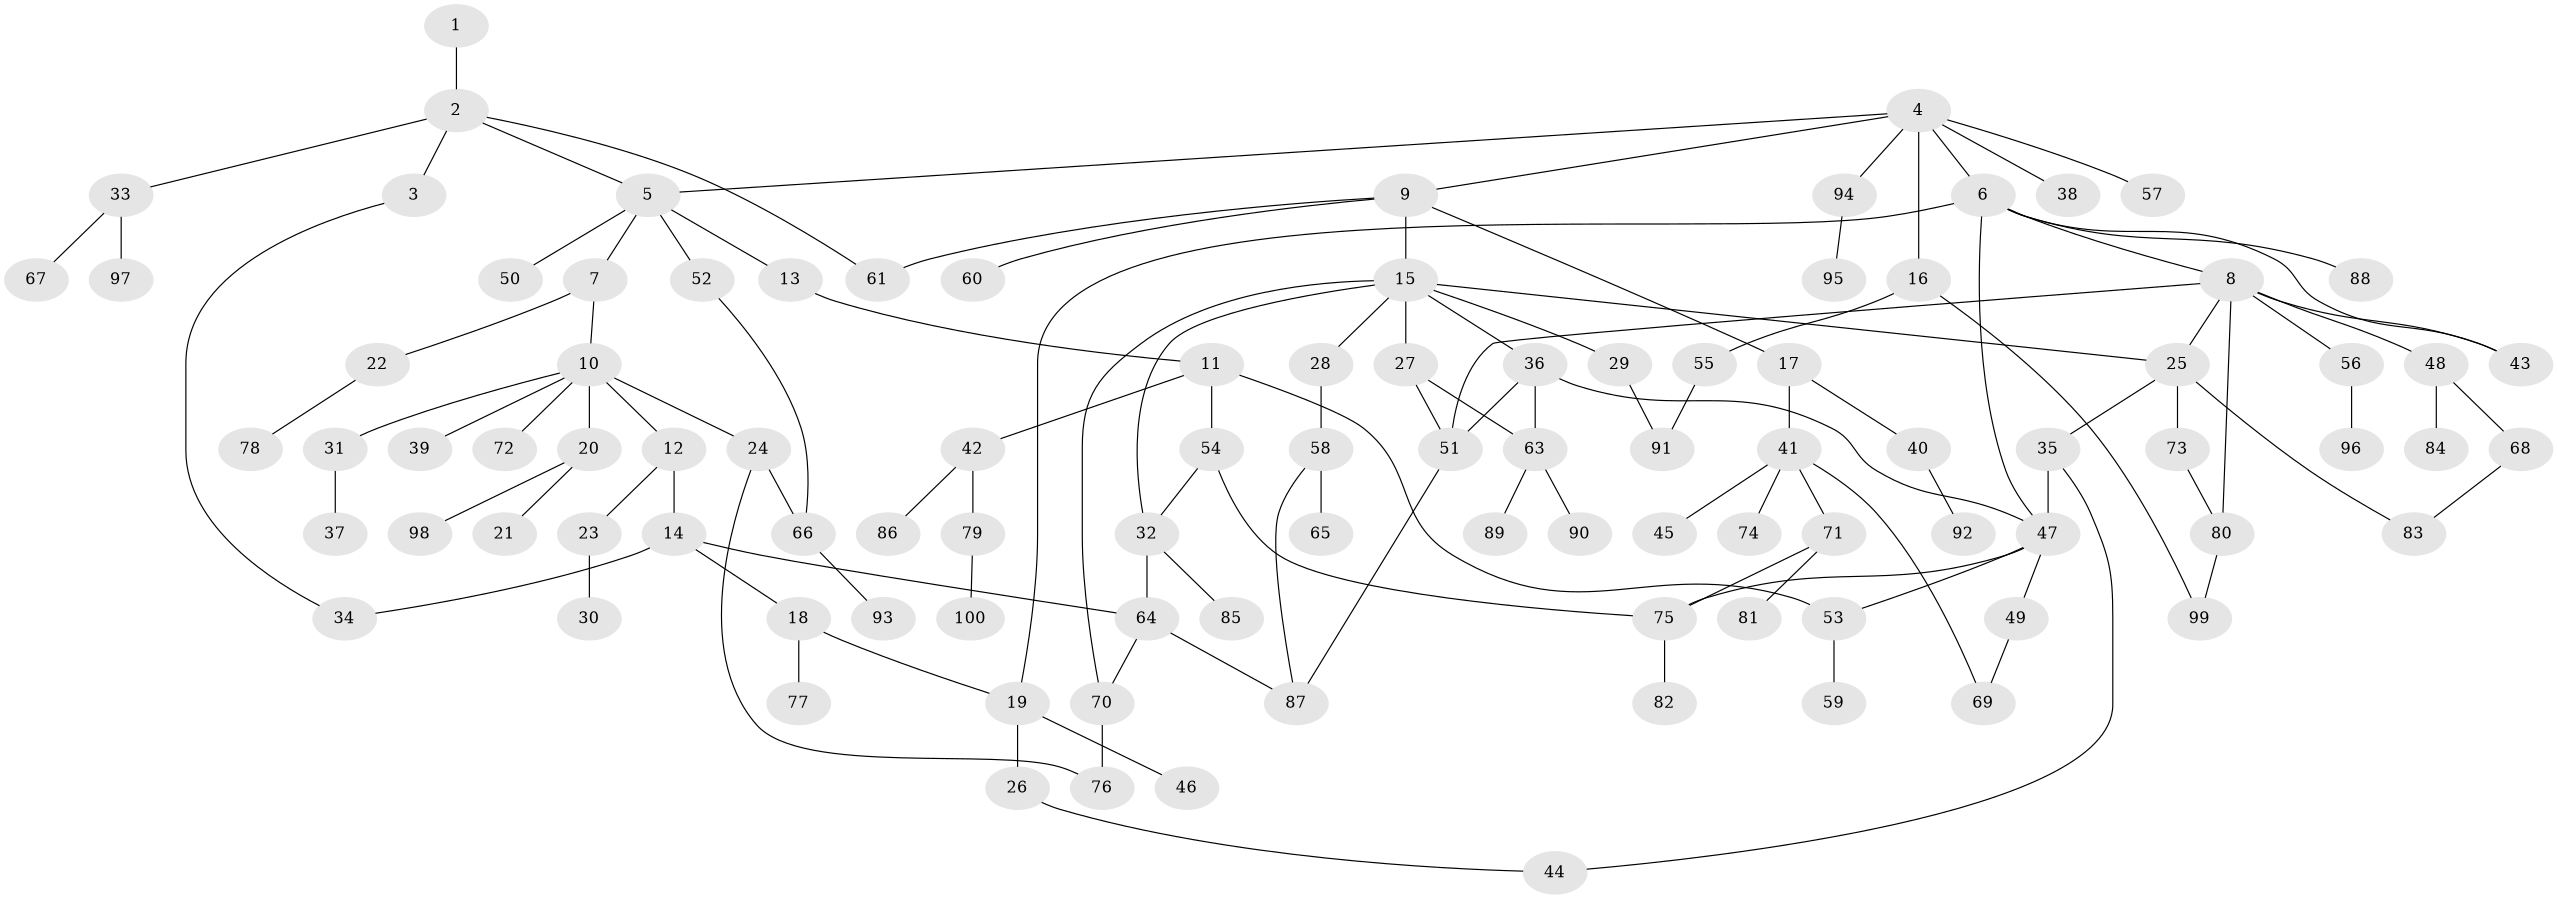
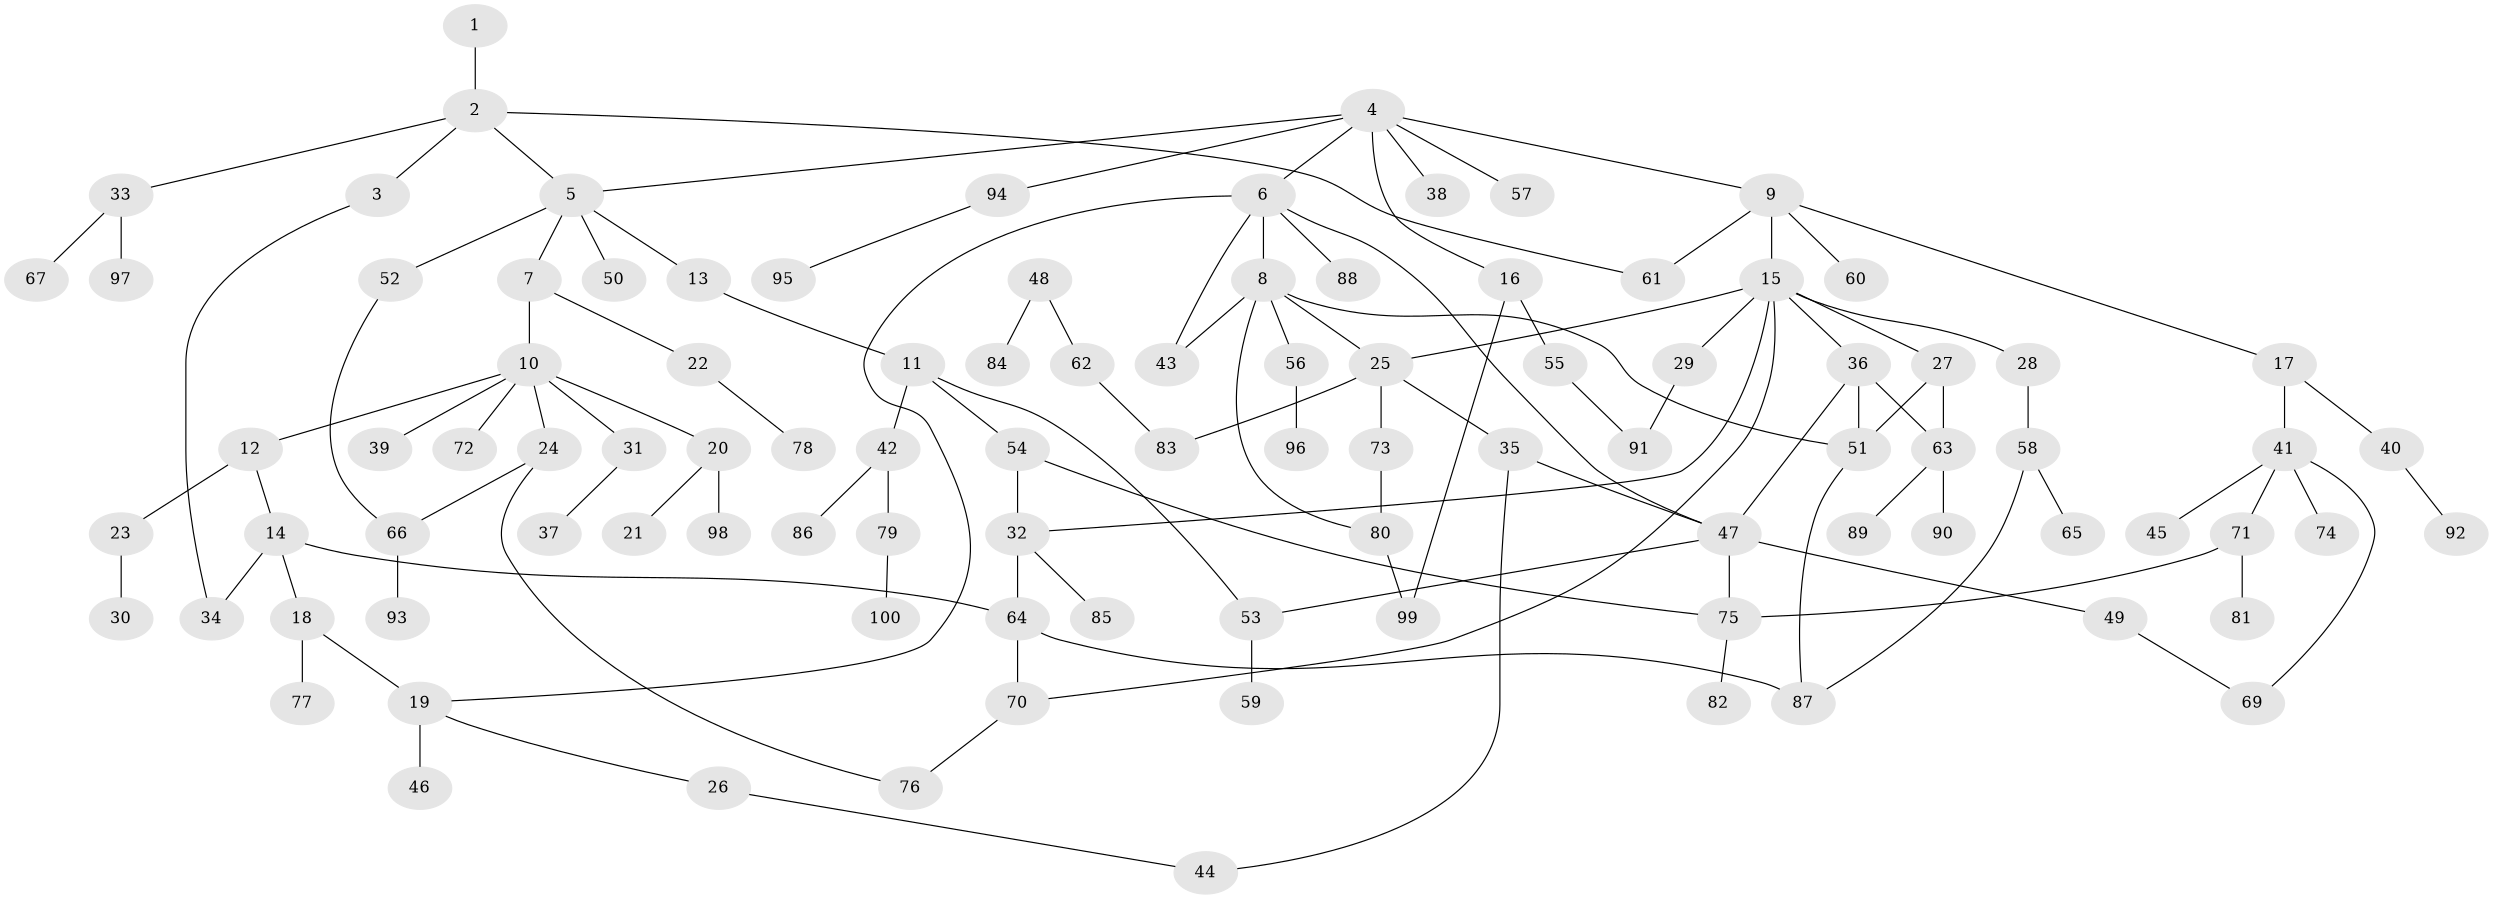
(2343, 324) -> none
(2521, 449) -> (1082, 365)
